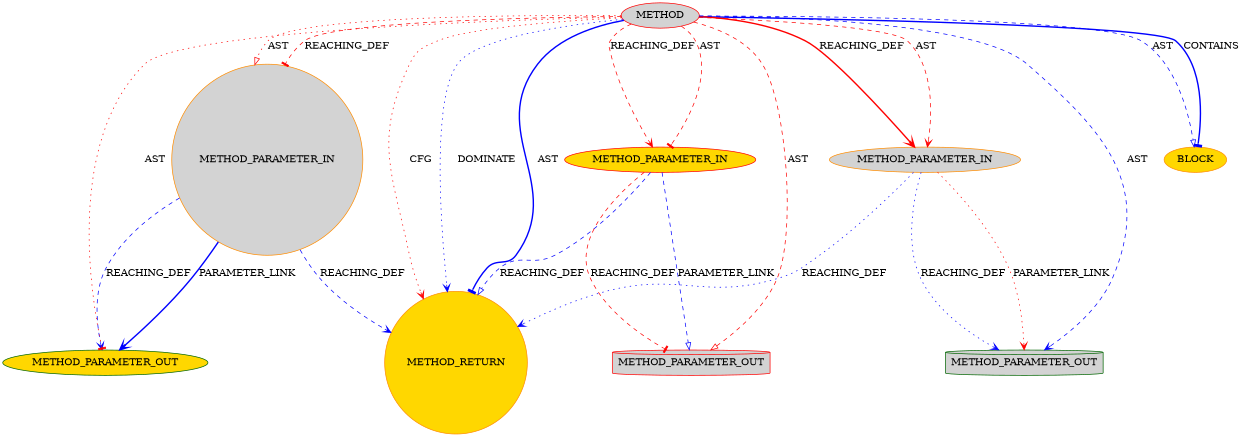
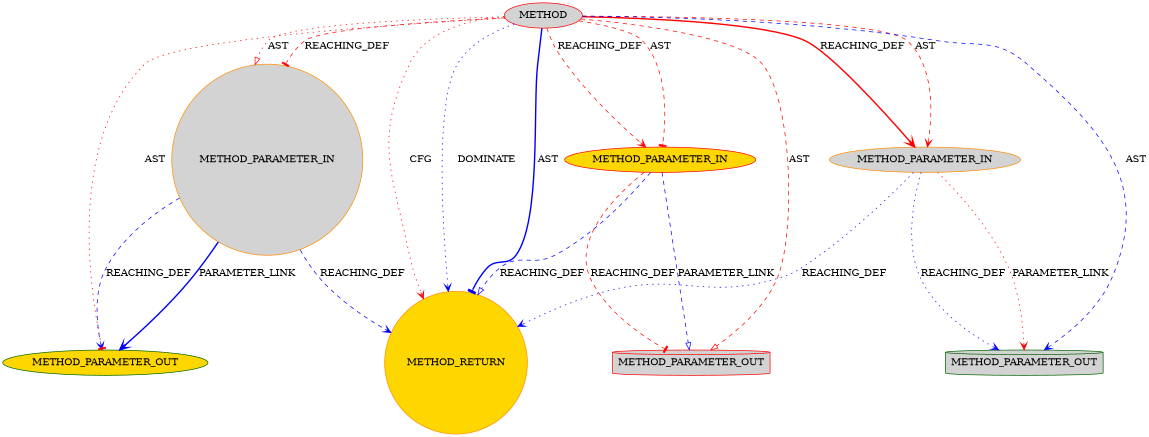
(1195, 160) -> none
